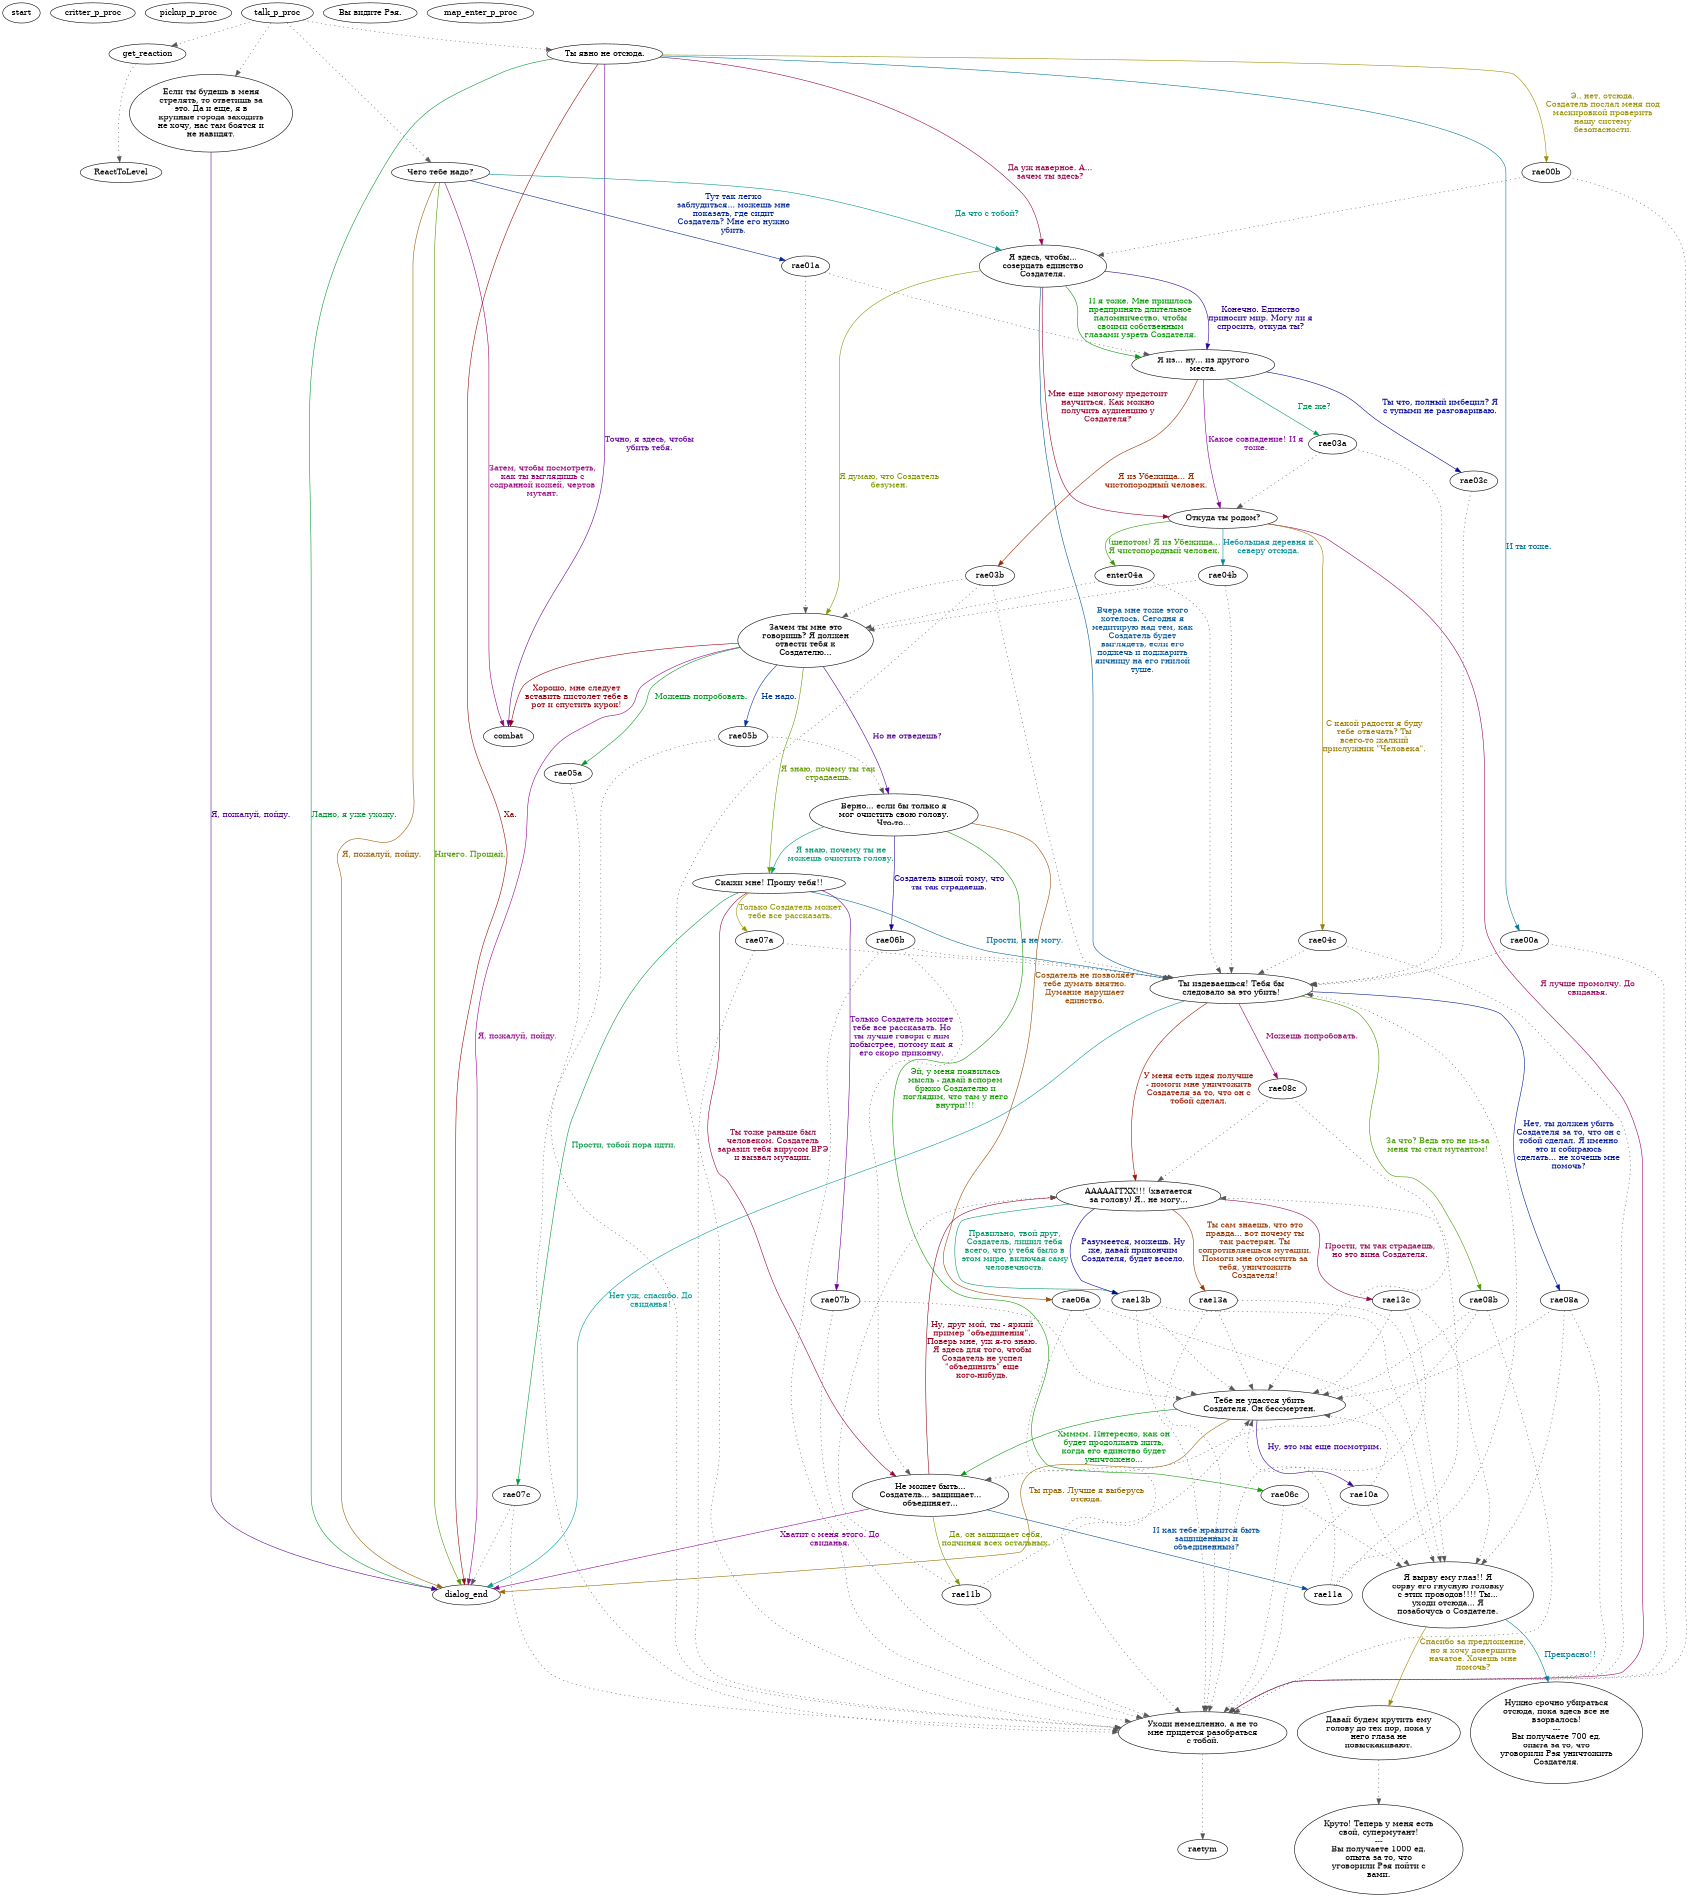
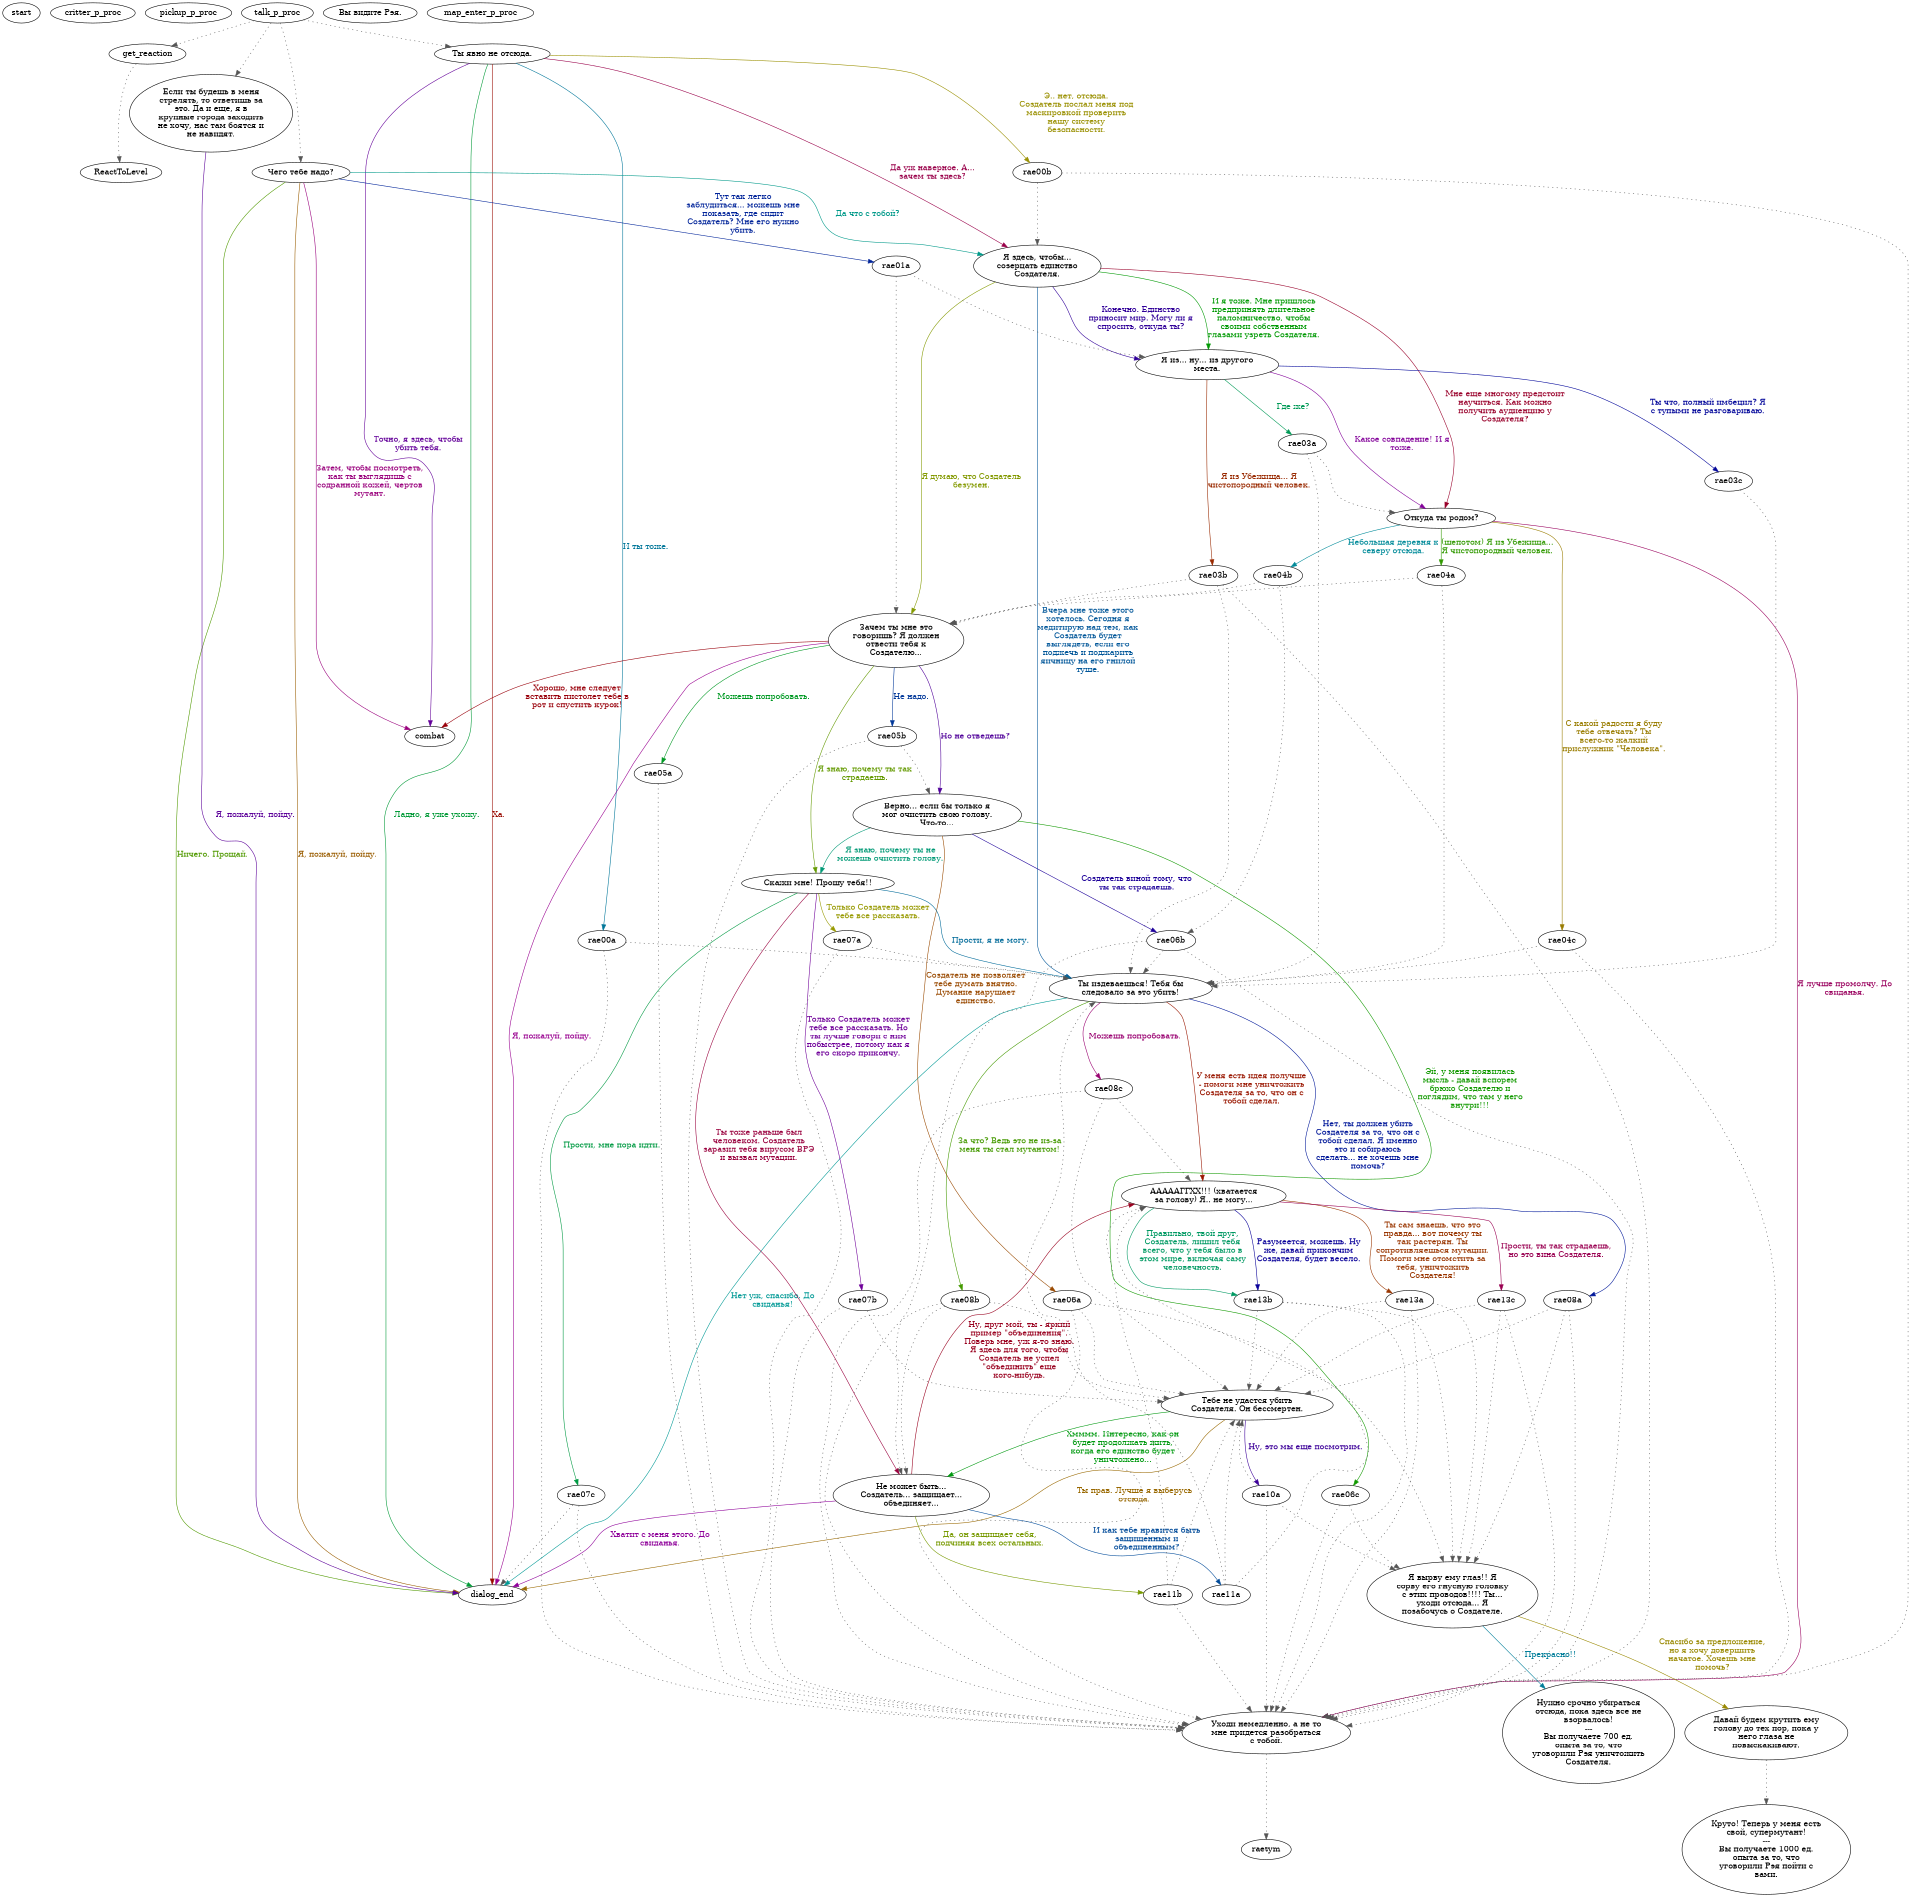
(1124, 576) -> (1441, 576)
(1231, 776) -> (1277, 772)
(624, 1145) -> (612, 1145)
none -> (823, 1455)
